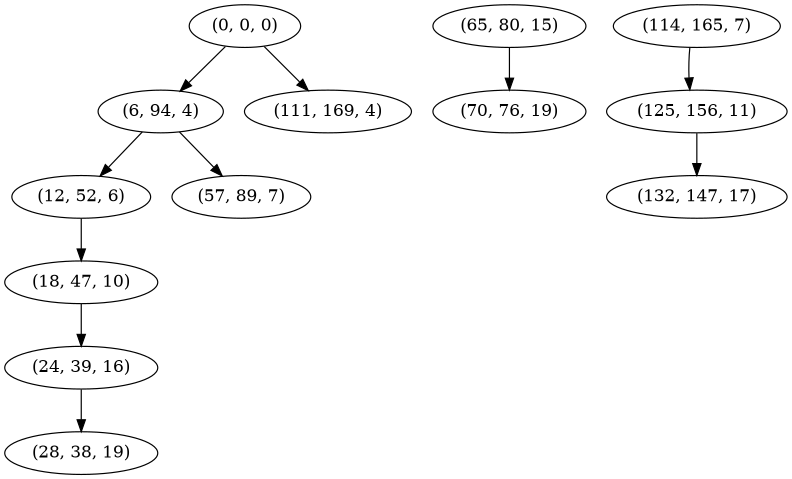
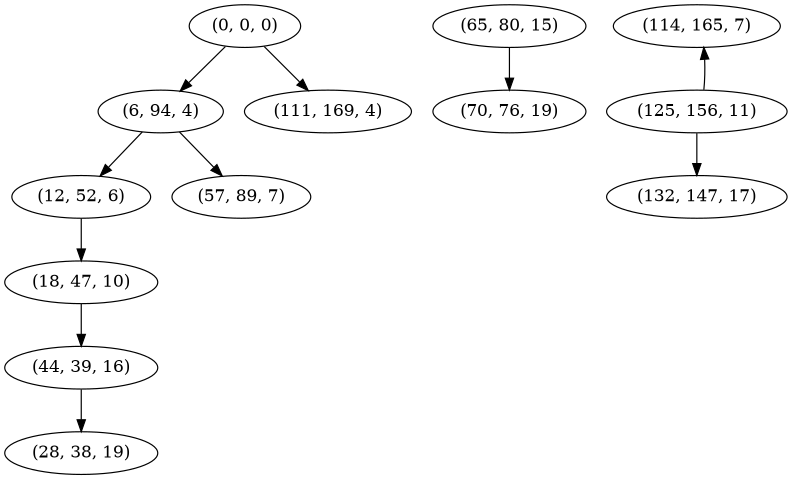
(689, 63) -> (705, 75)
(81, 368) -> (81, 368)
